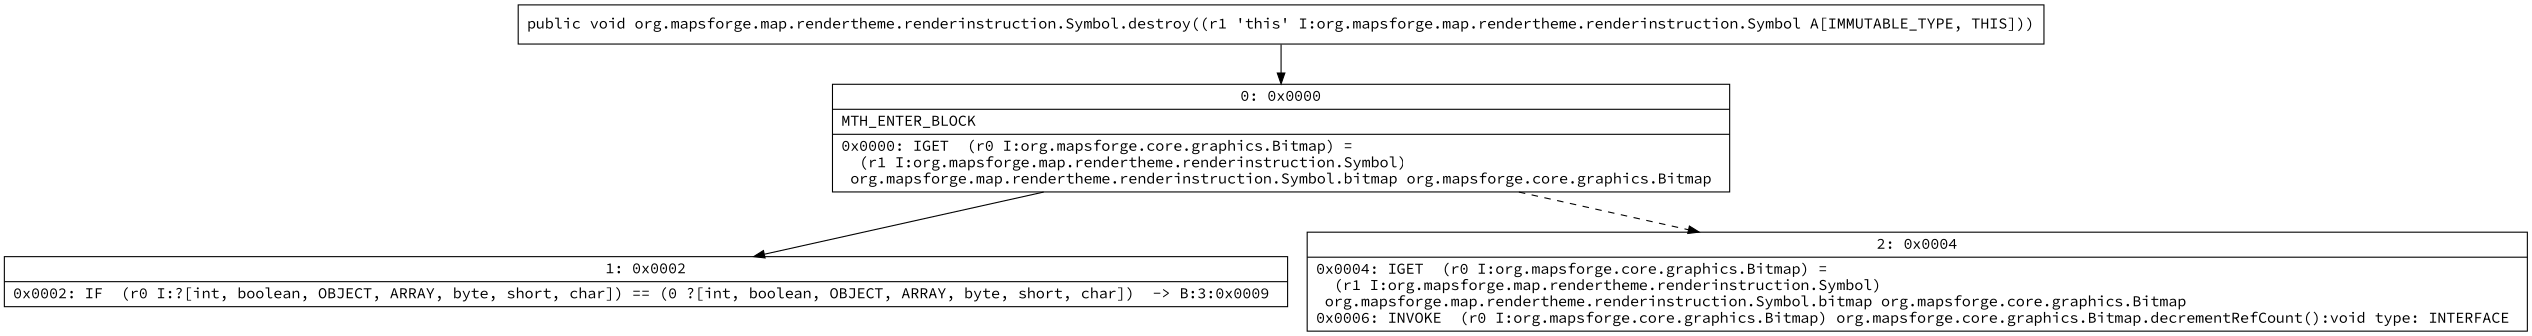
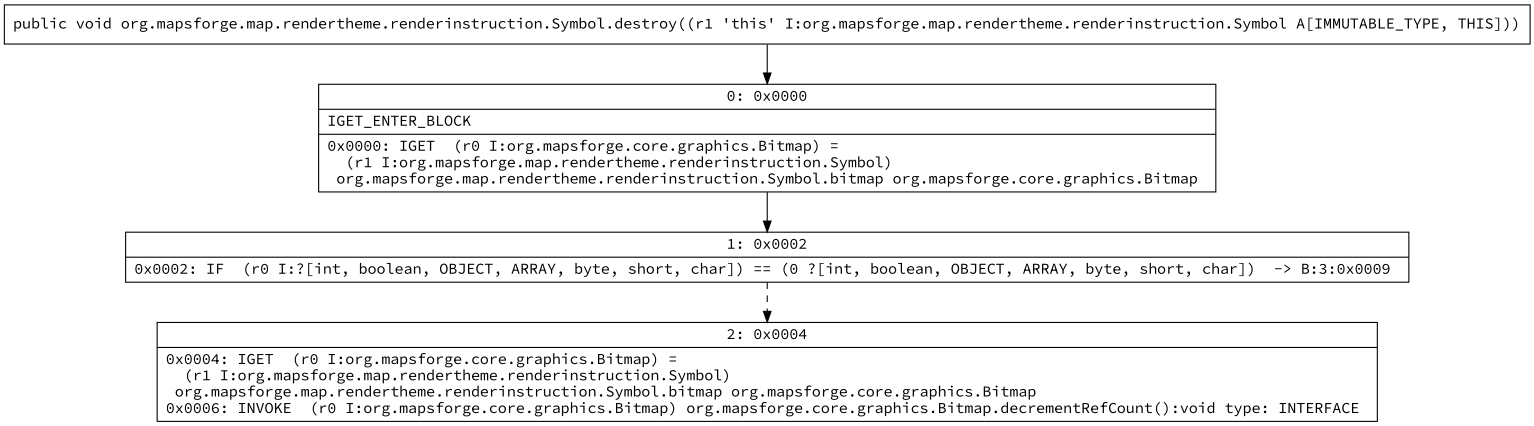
(909, 121) -> (400, 121)
(1604, 211) -> (767, 297)
